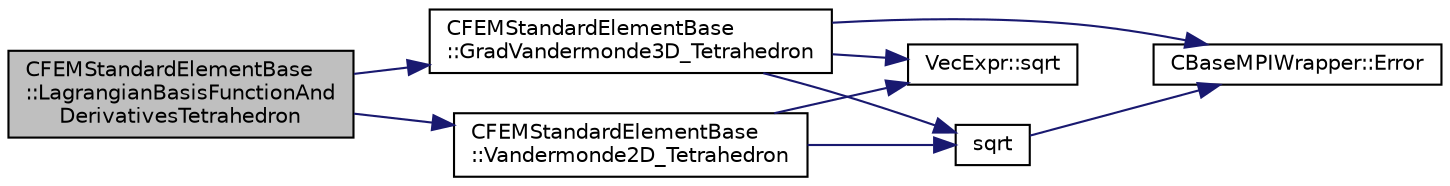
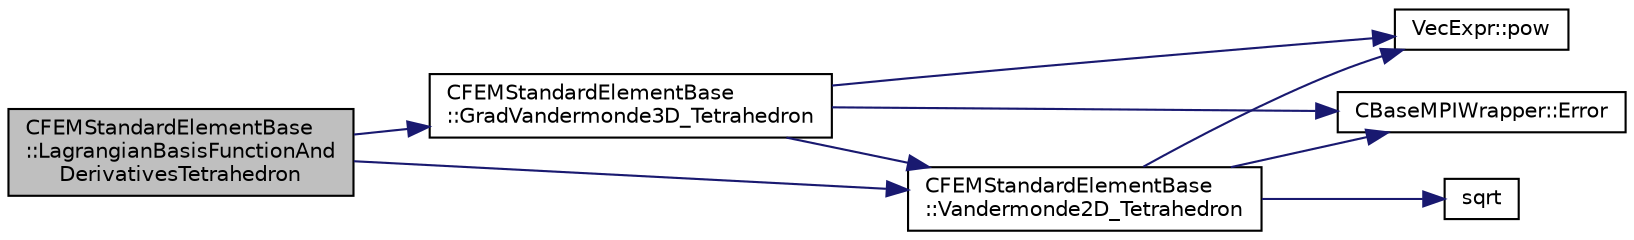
(993, 65) -> (1482, 30)
(875, 106) -> (847, 150)
(1115, 113) -> (1299, 152)
